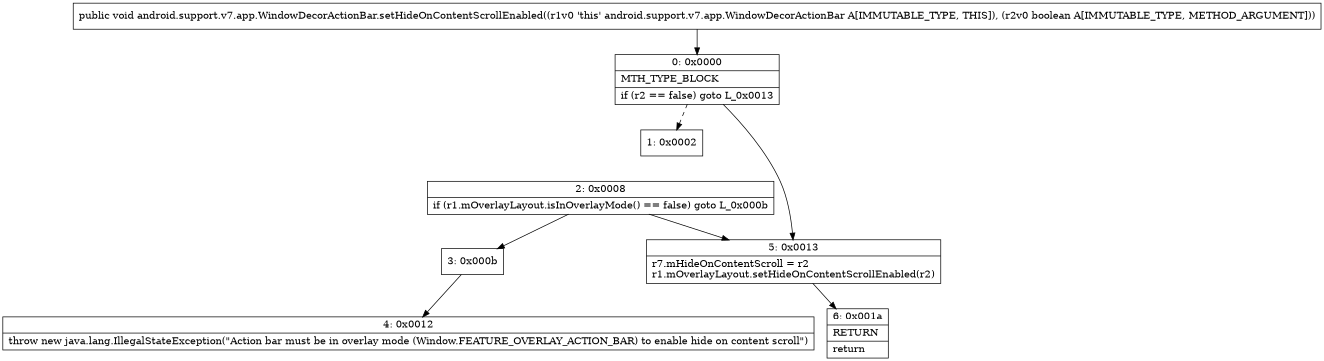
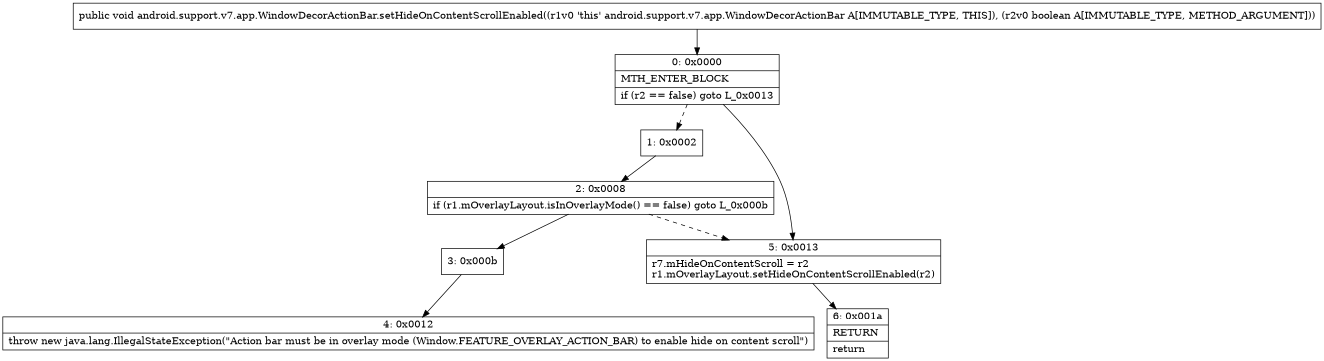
(670, 79) -> (675, 79)
none -> (642, 166)
(686, 226) -> (686, 226)
